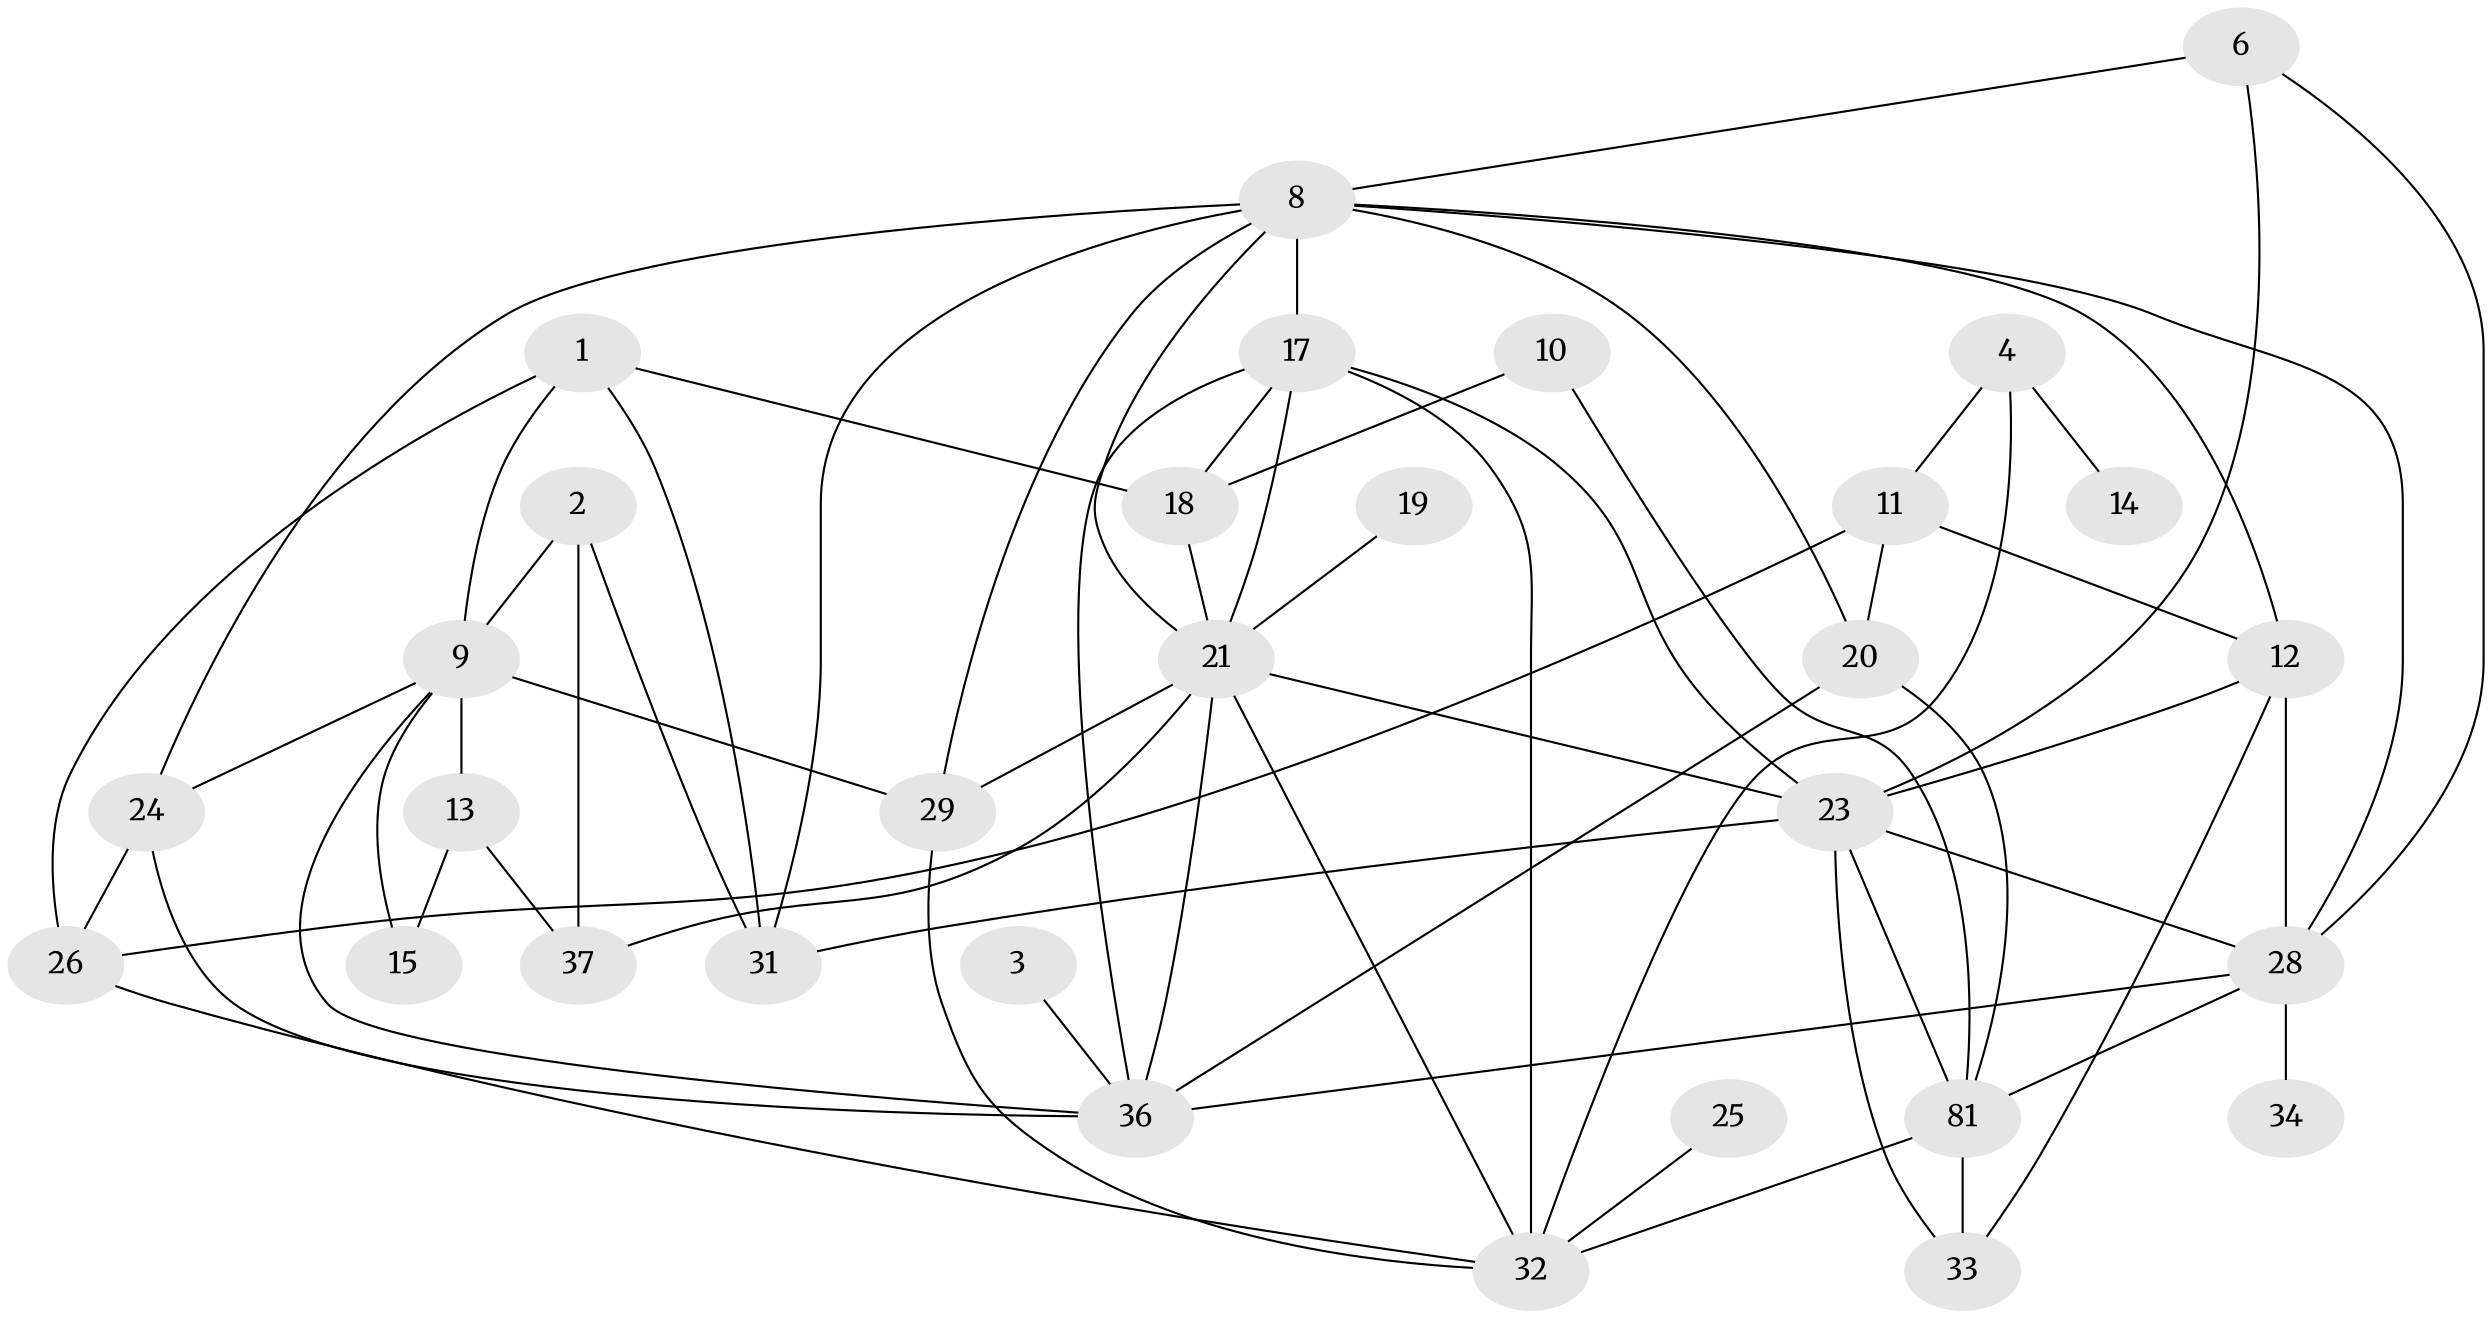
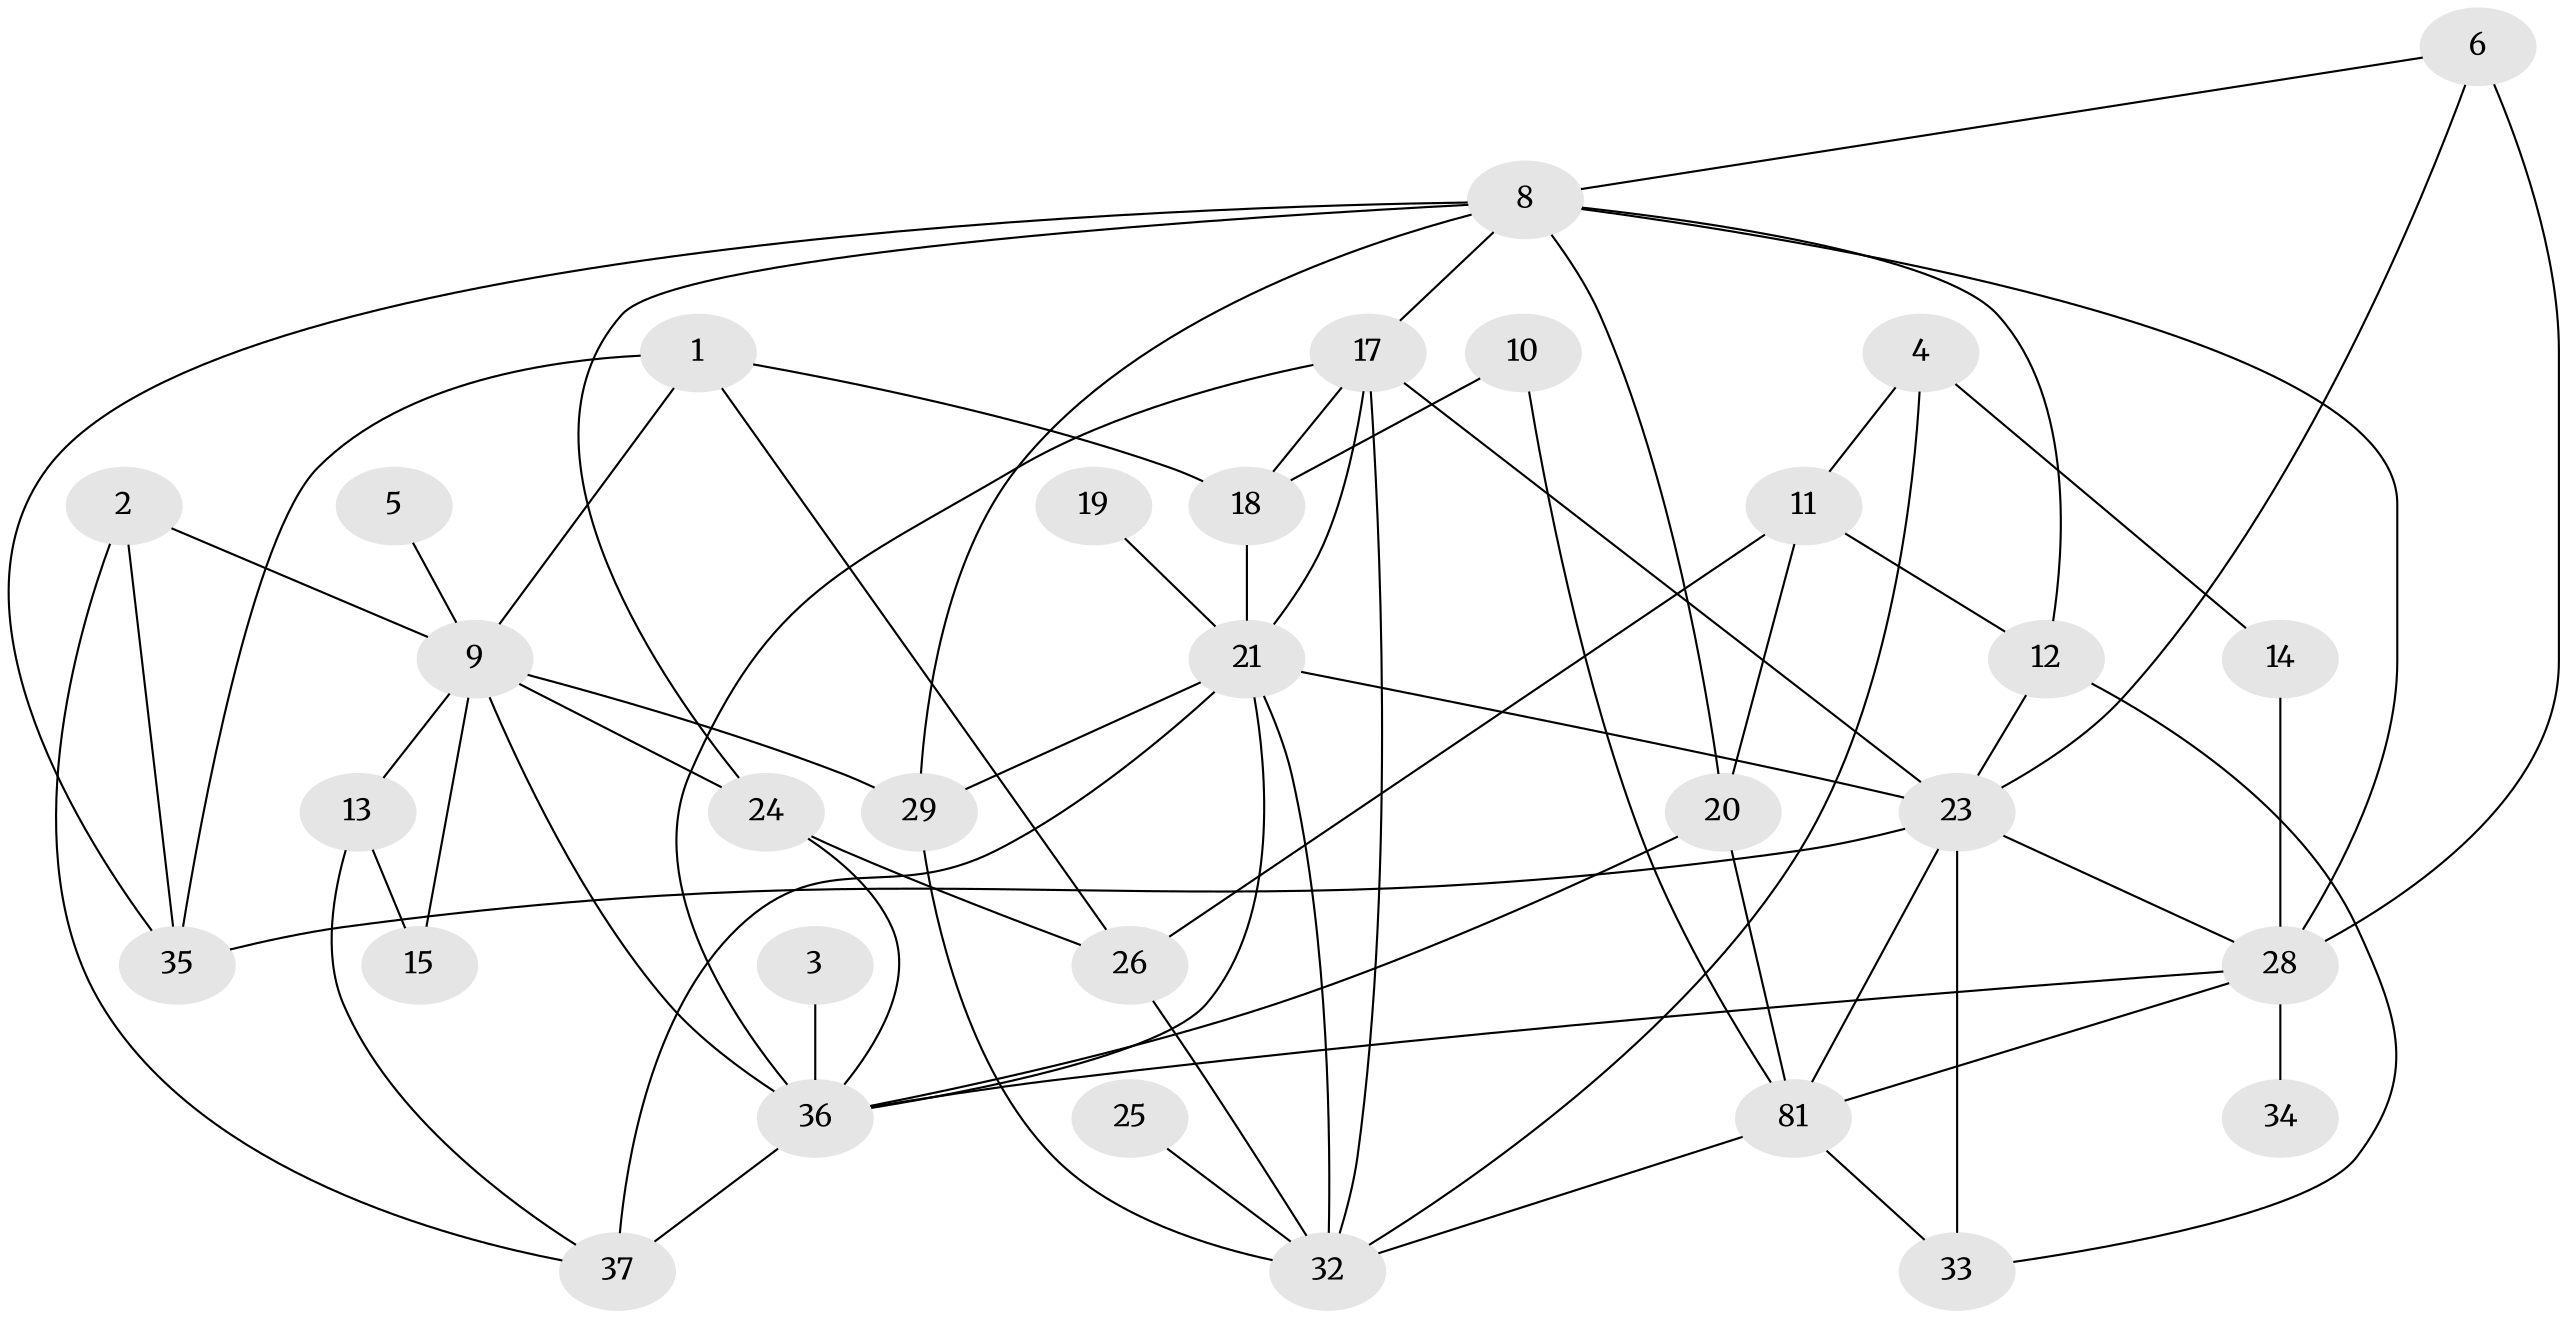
(1122, 424) -> none
none -> (394, 506)
(2286, 812) -> (2280, 801)
(763, 965) -> (177, 965)
none -> (716, 1195)
